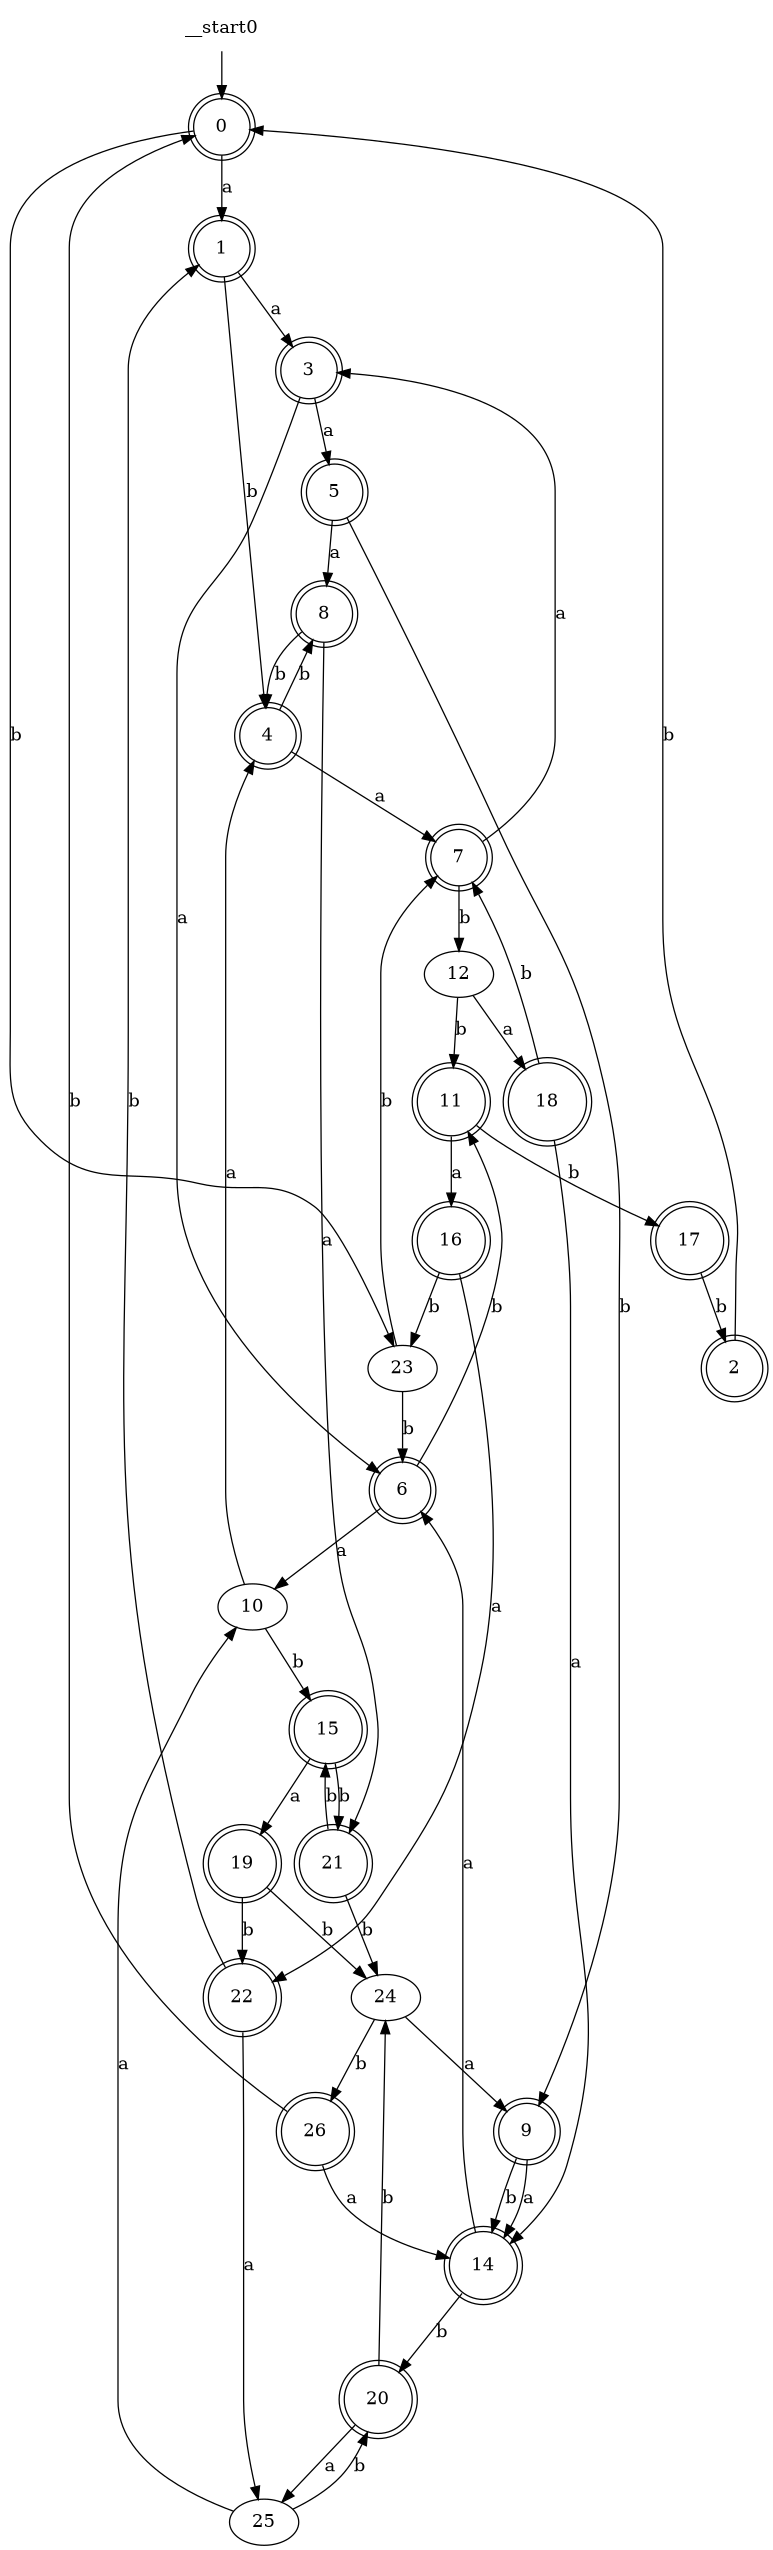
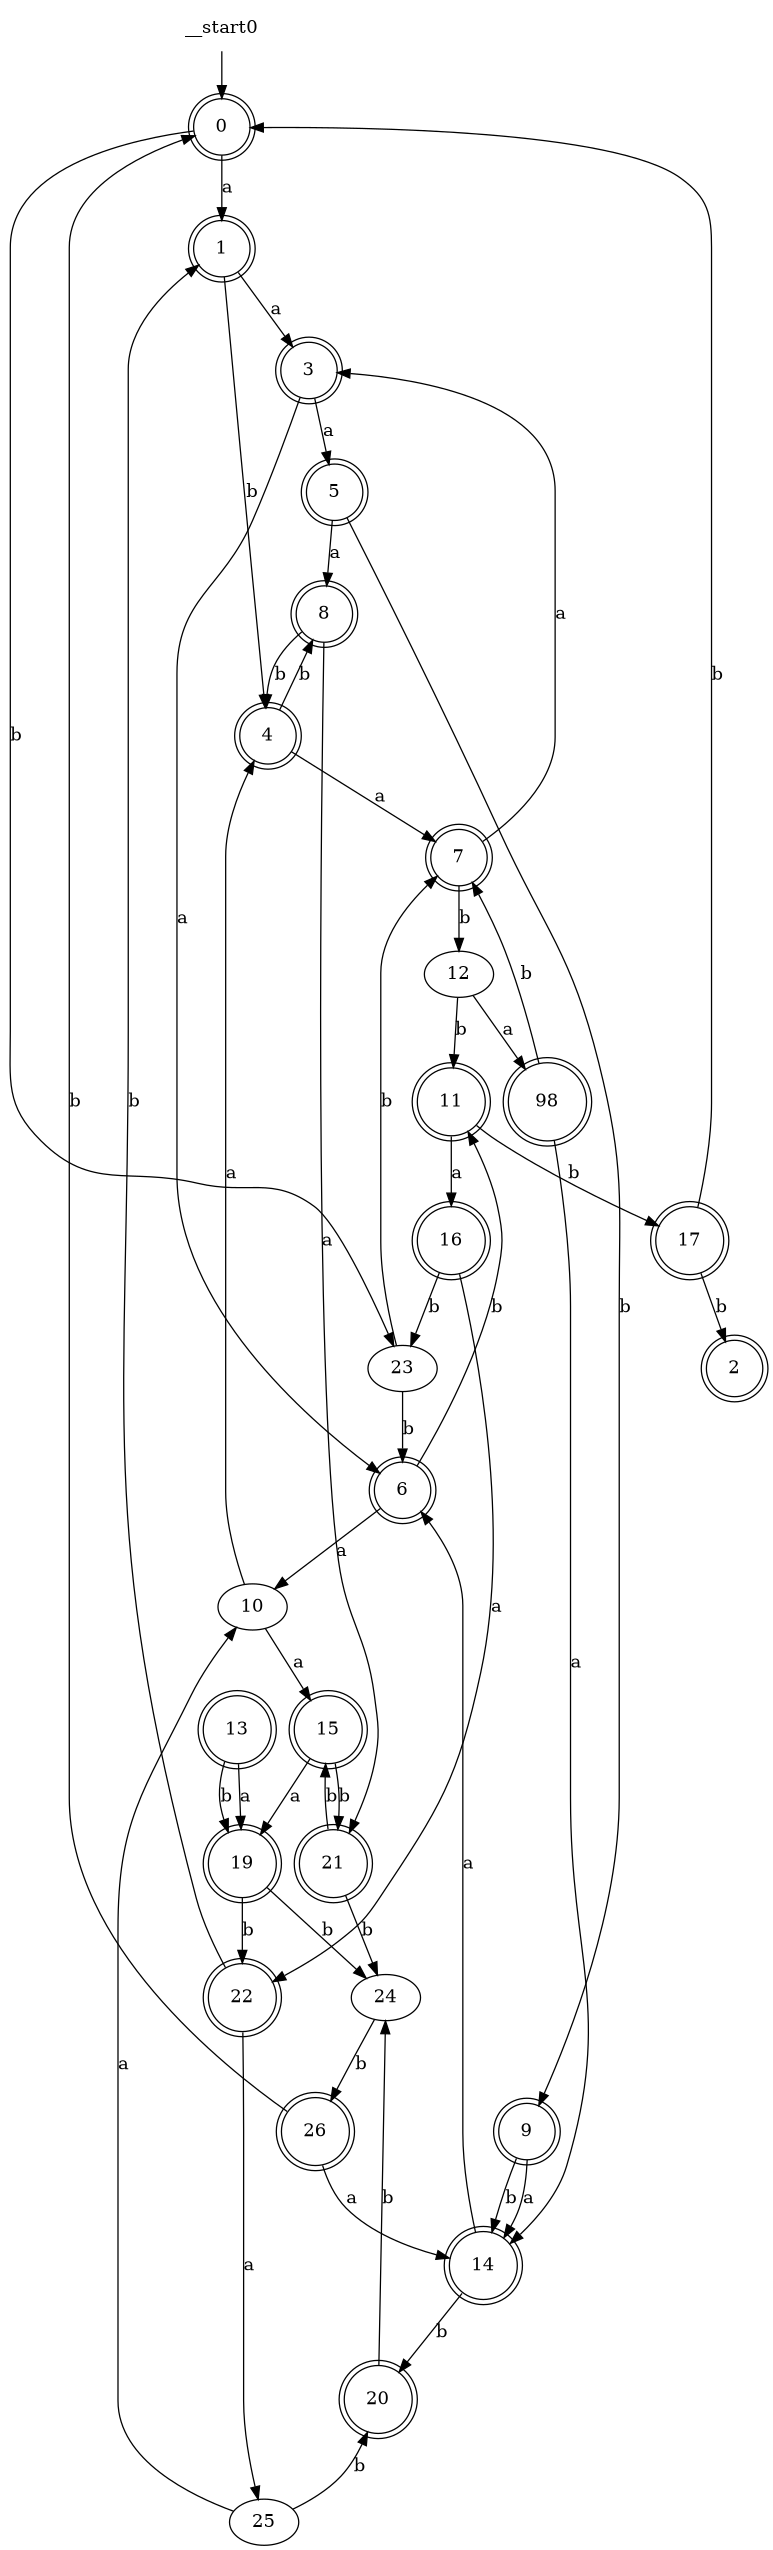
(663, 583) -> (712, 476)
(547, 1102) -> (547, 1102)
(299, 1663) -> (299, 1663)
none -> (237, 1730)
(451, 2060) -> none
(323, 2459) -> none
